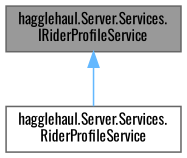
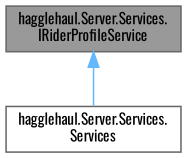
(94, 129) -> (94, 129)
